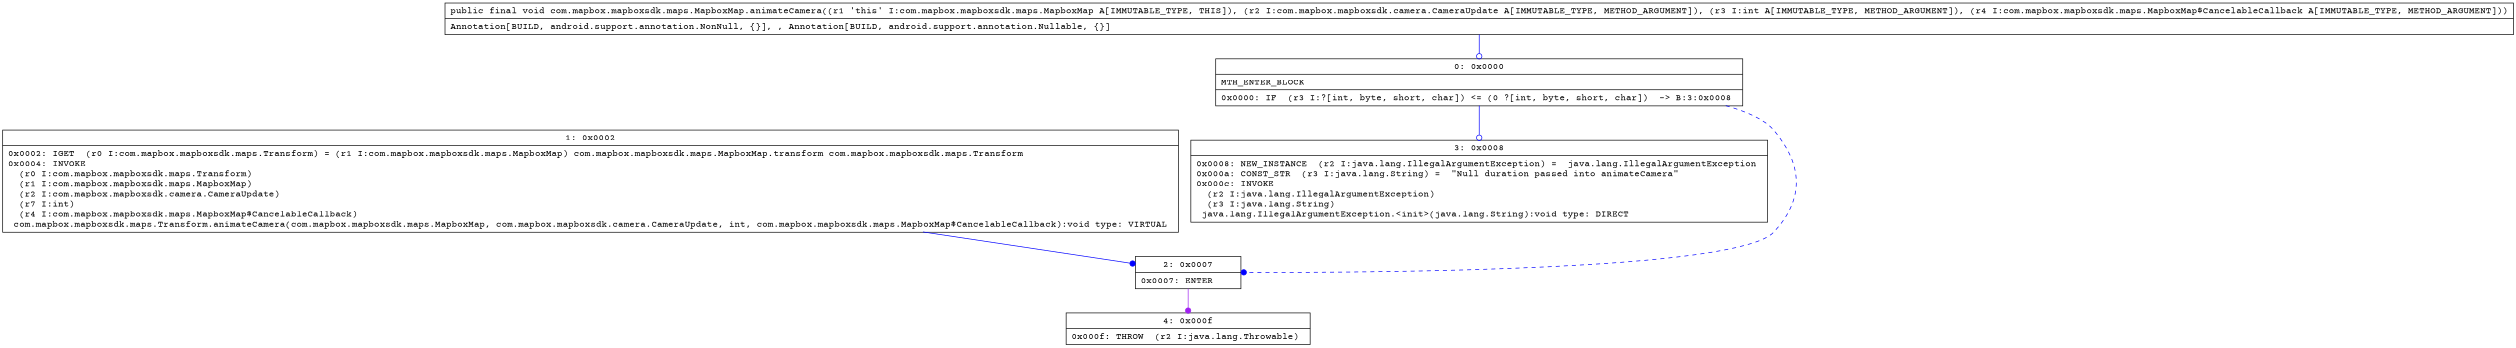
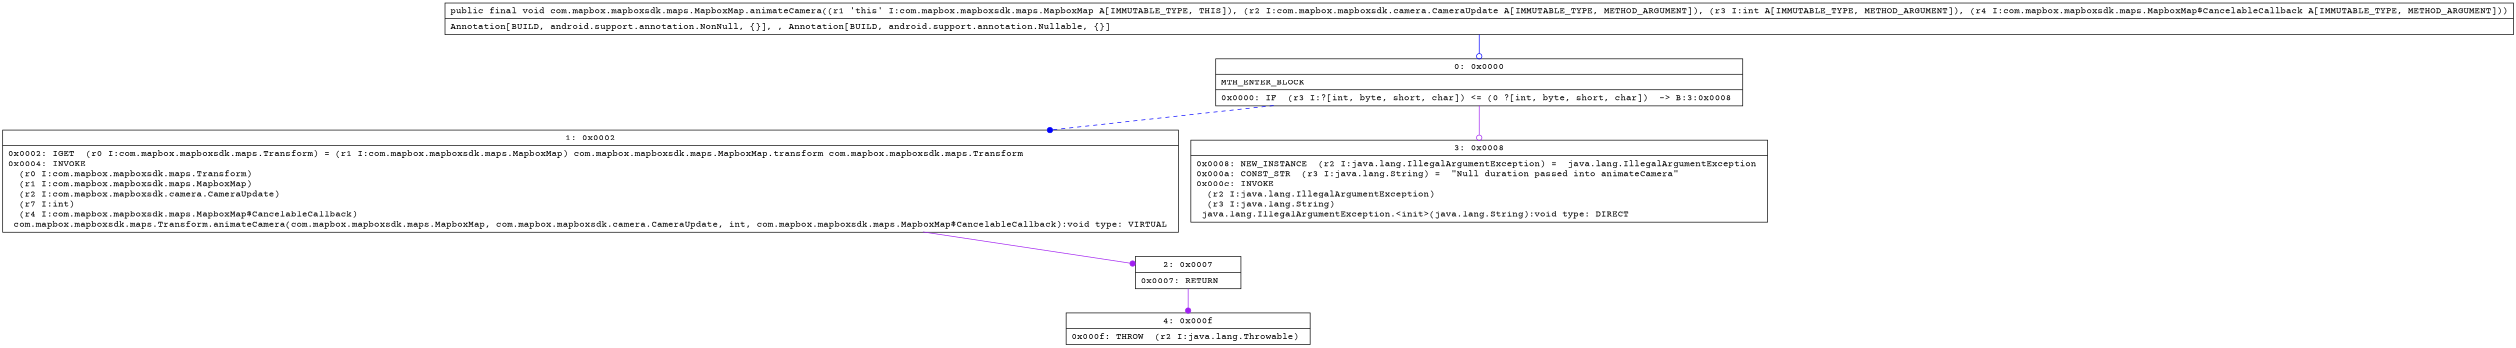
(1479, 120) -> (1479, 120)
(1026, 248) -> (1026, 248)
(1596, 264) -> (1163, 118)
(1185, 280) -> (1188, 280)
